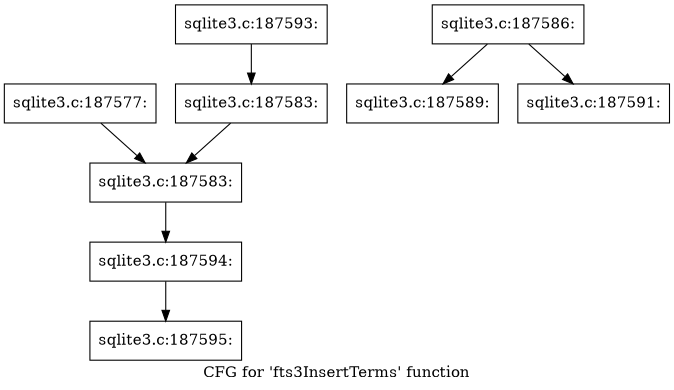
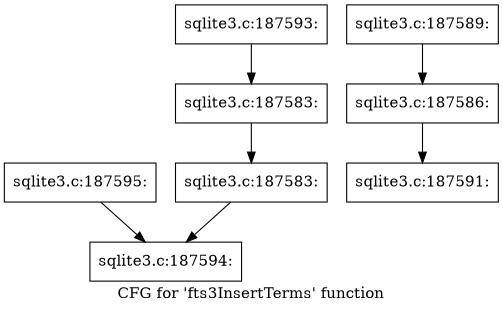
(469, 60) -> (422, 59)
(80, 103) -> none
(166, 296) -> (119, 218)
